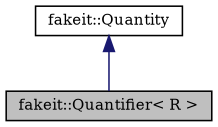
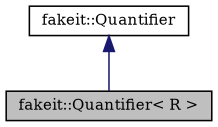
(109, 21) -> (109, 21)
